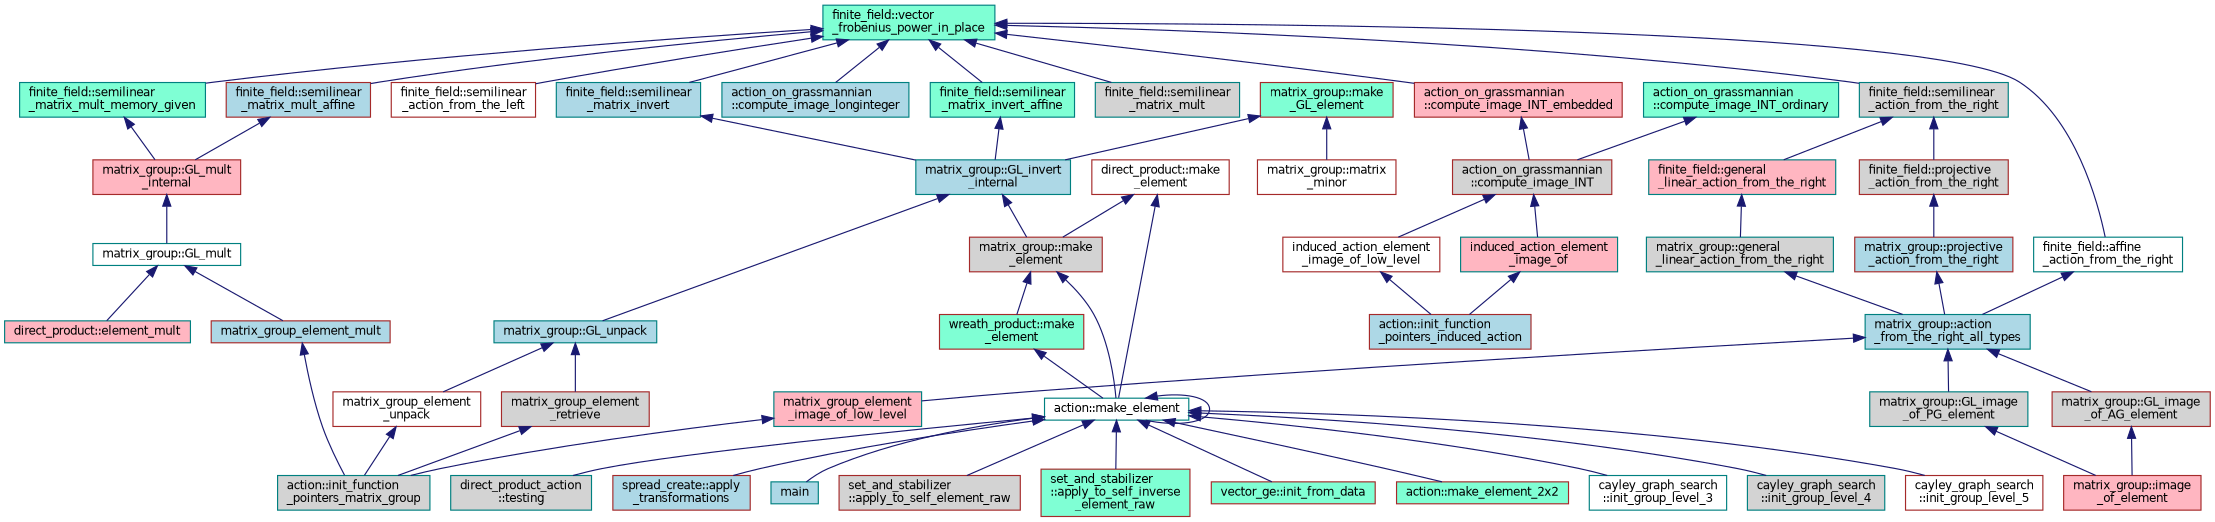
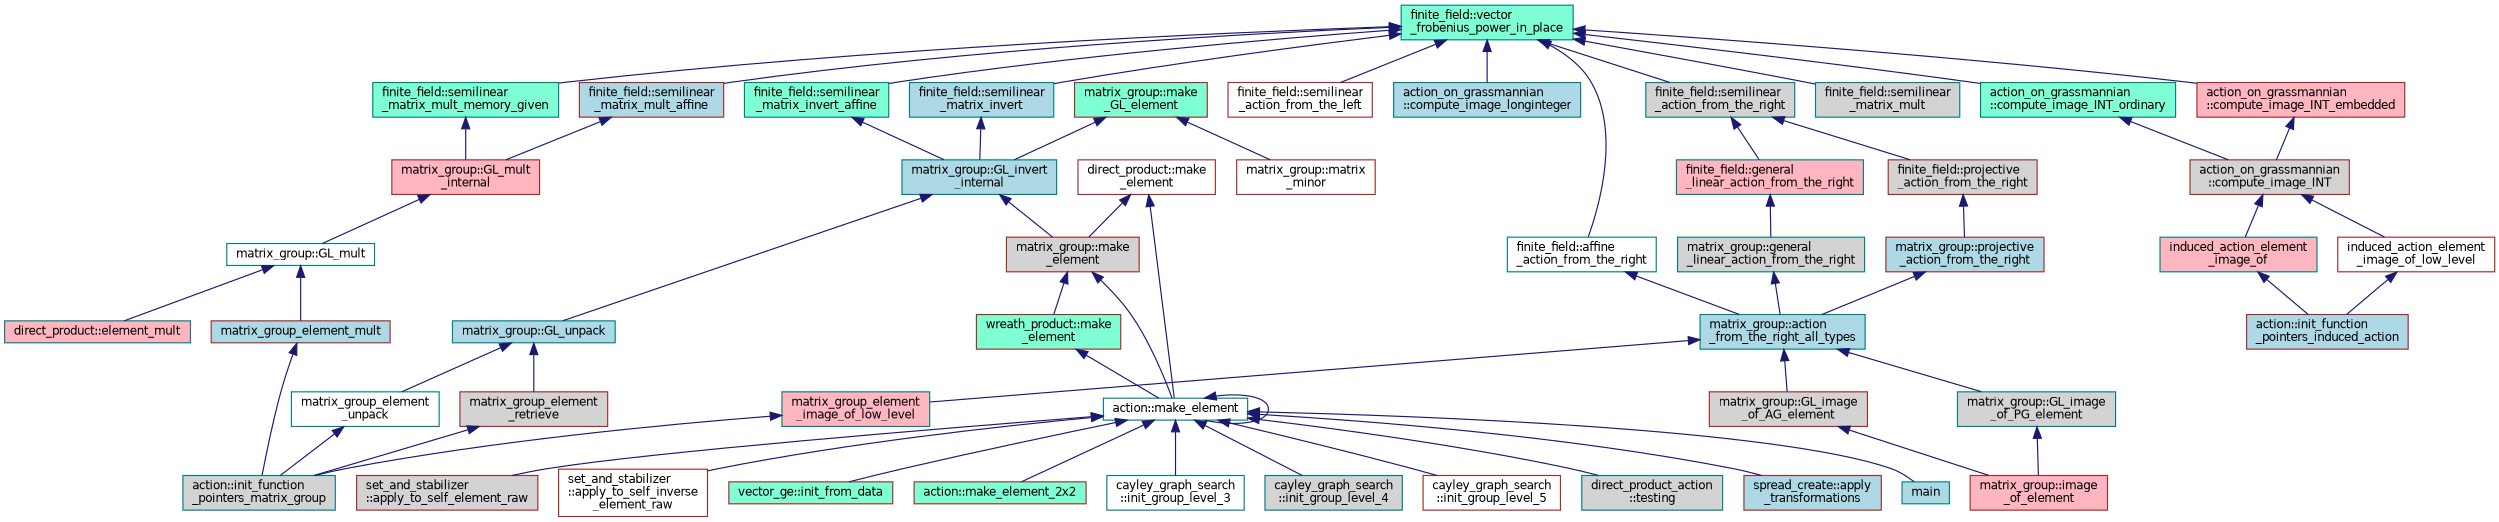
none -> (1783, 58)
(407, 409) -> (365, 409)
(1116, 493) -> (633, 493)
